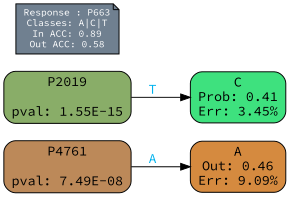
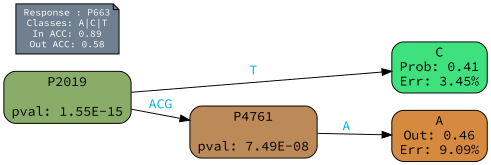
none -> (156, 114)
